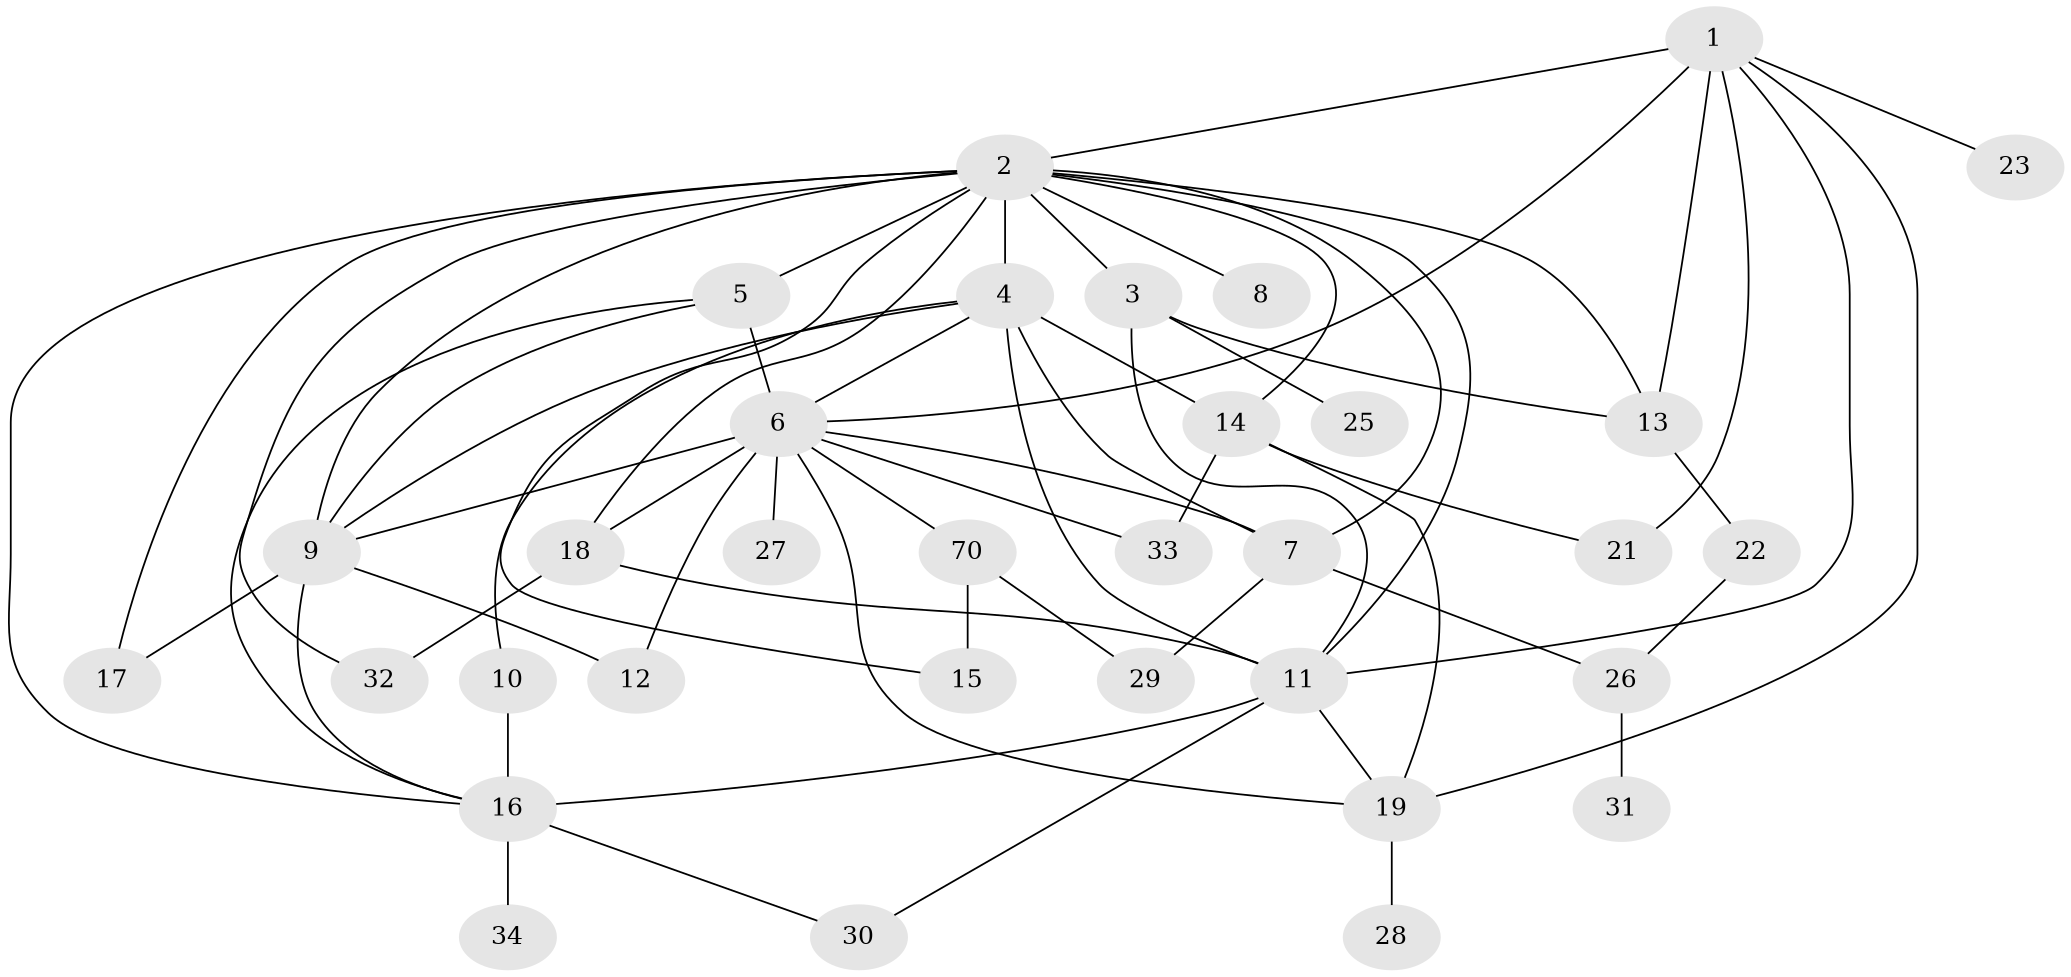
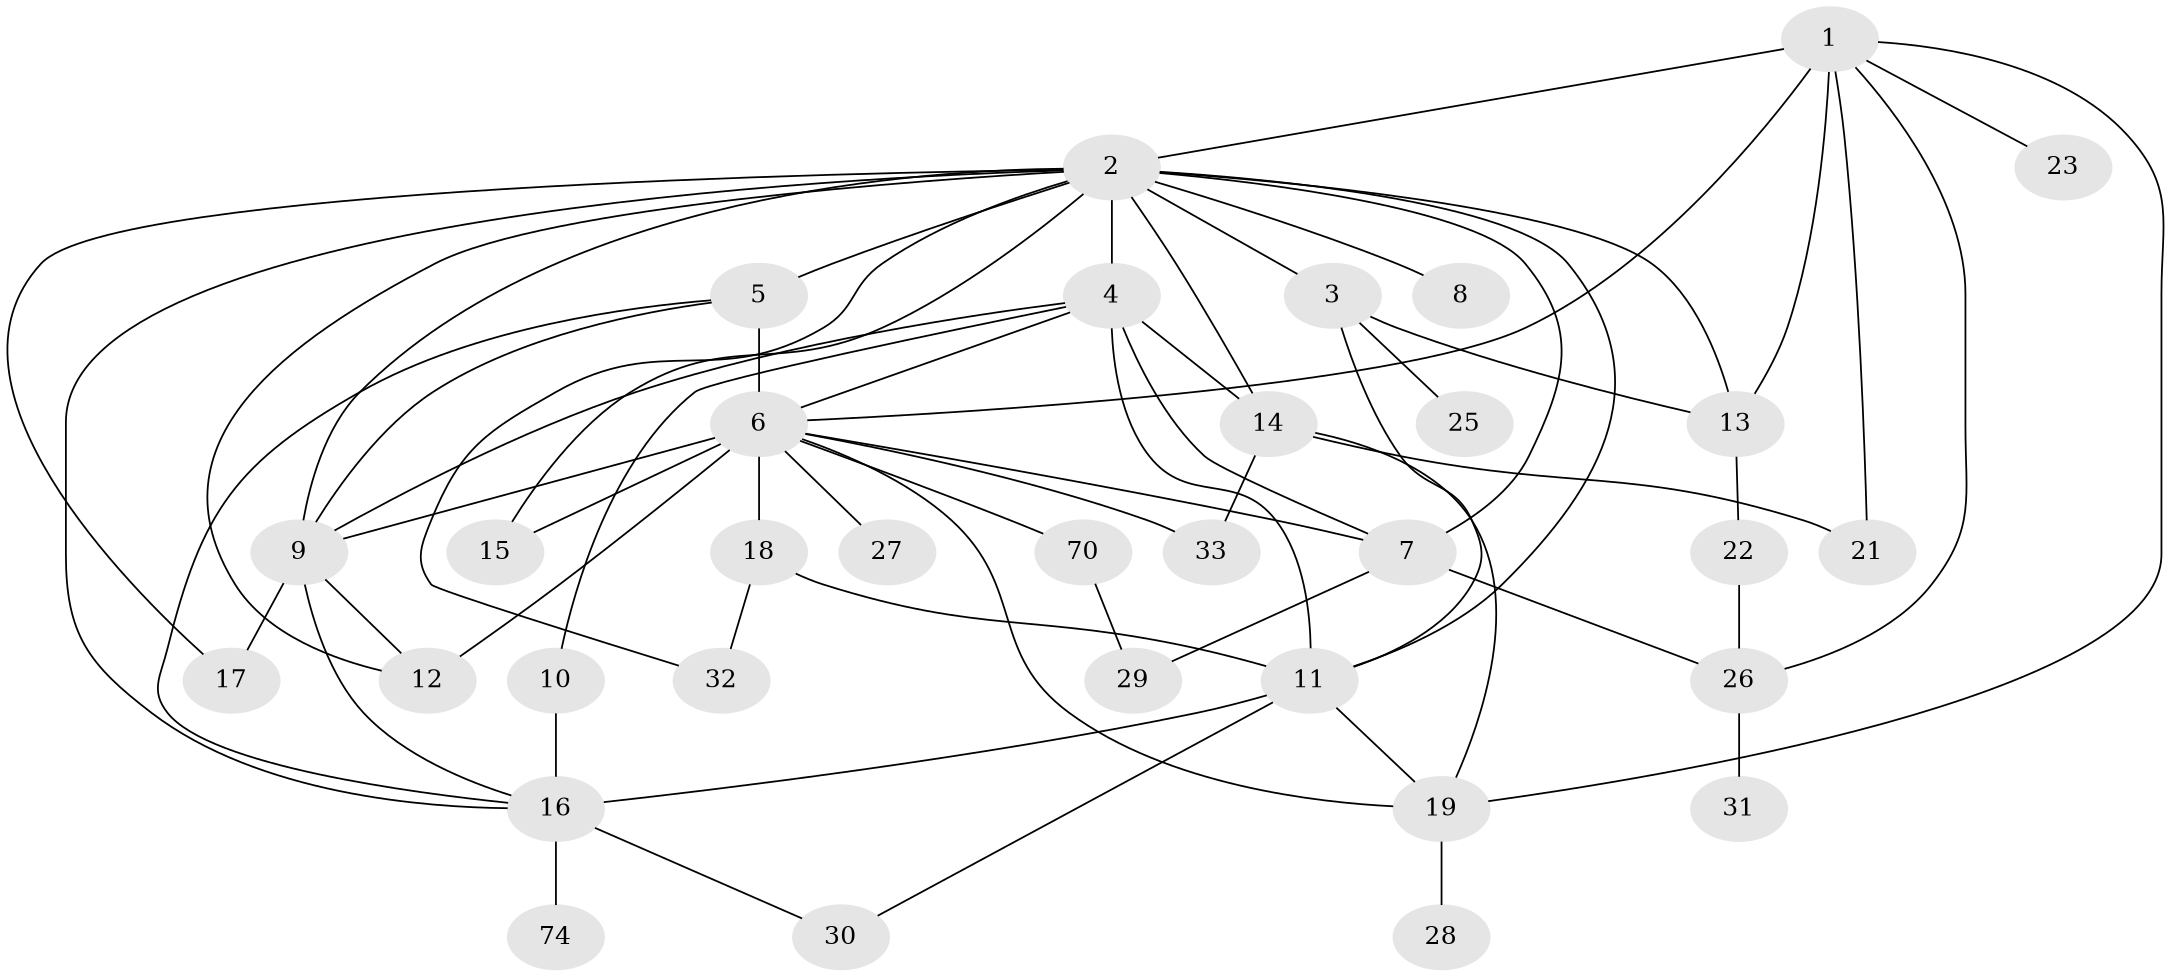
(790, 360) -> (449, 258)
(1840, 553) -> (1965, 401)
(968, 625) -> (637, 484)
(508, 937) -> (556, 937)
